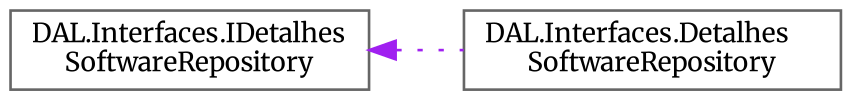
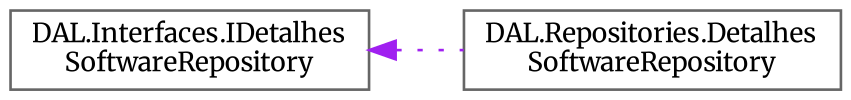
(652, 50) -> (652, 50)
